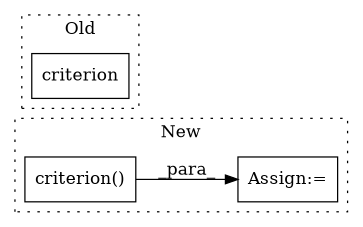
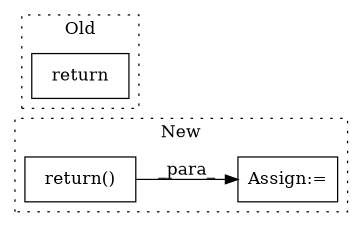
(80, 76) -> (80, 76)
(80, 179) -> (80, 179)
